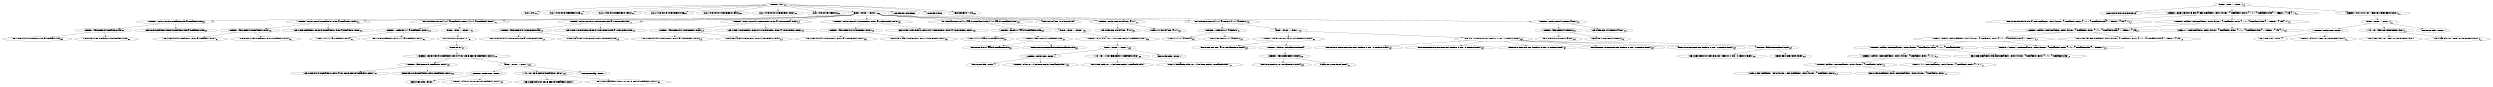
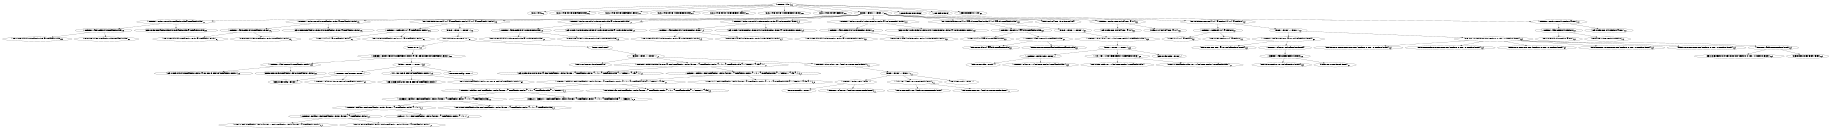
none -> (600, 48)
